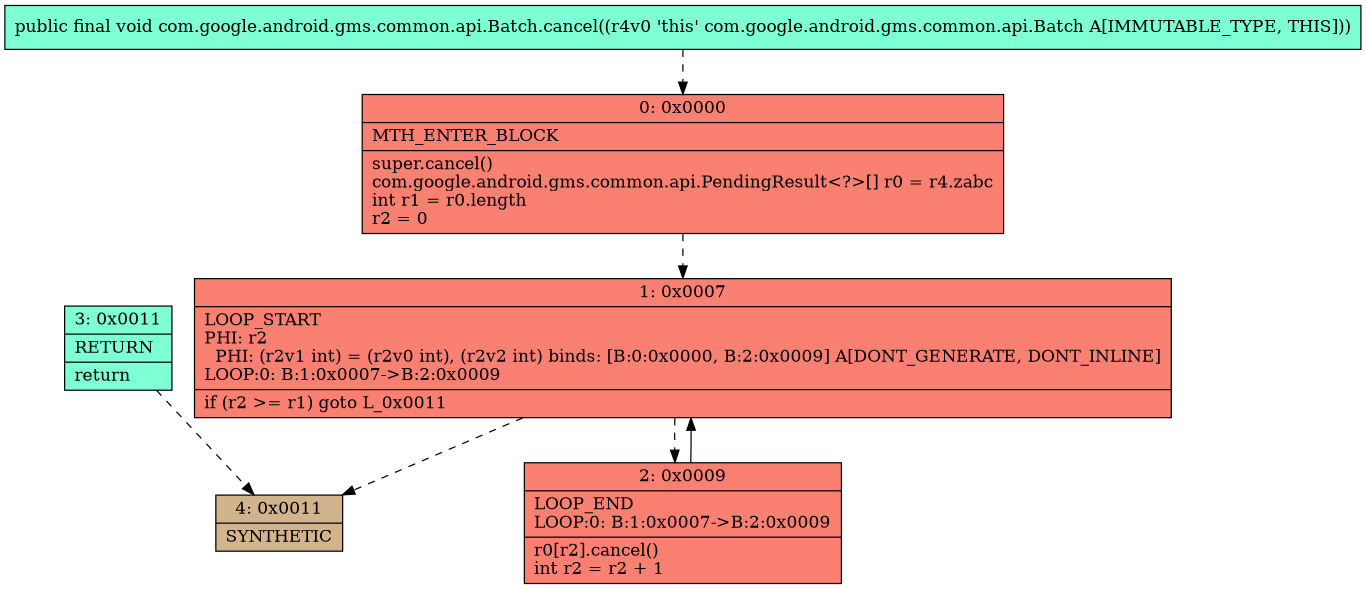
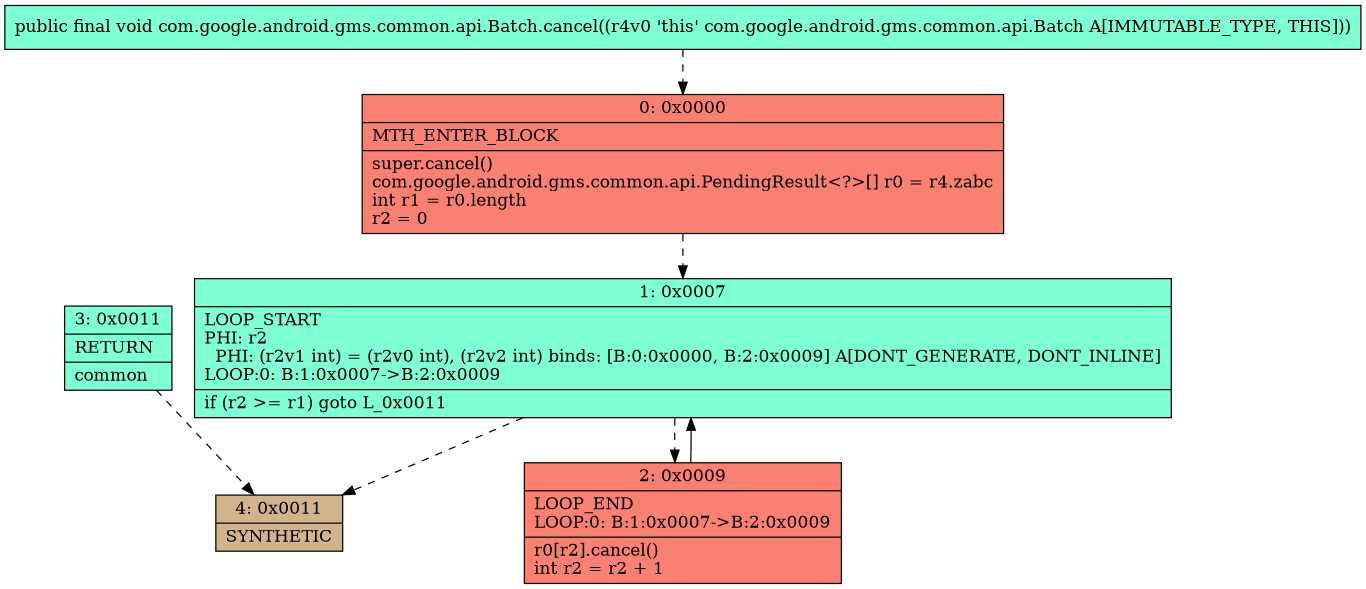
(683, 348) -> (683, 348)
(102, 376) -> (112, 376)
